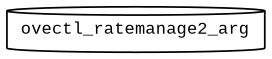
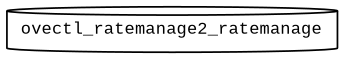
(136, 30) -> (172, 30)
